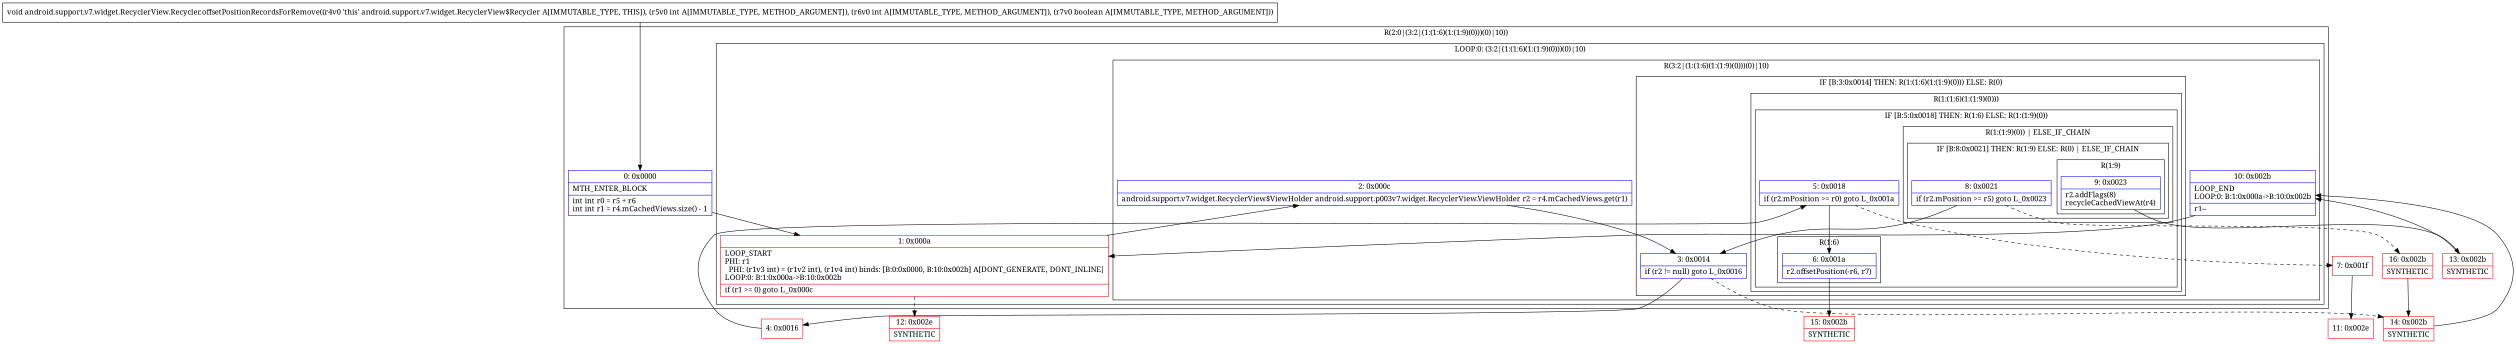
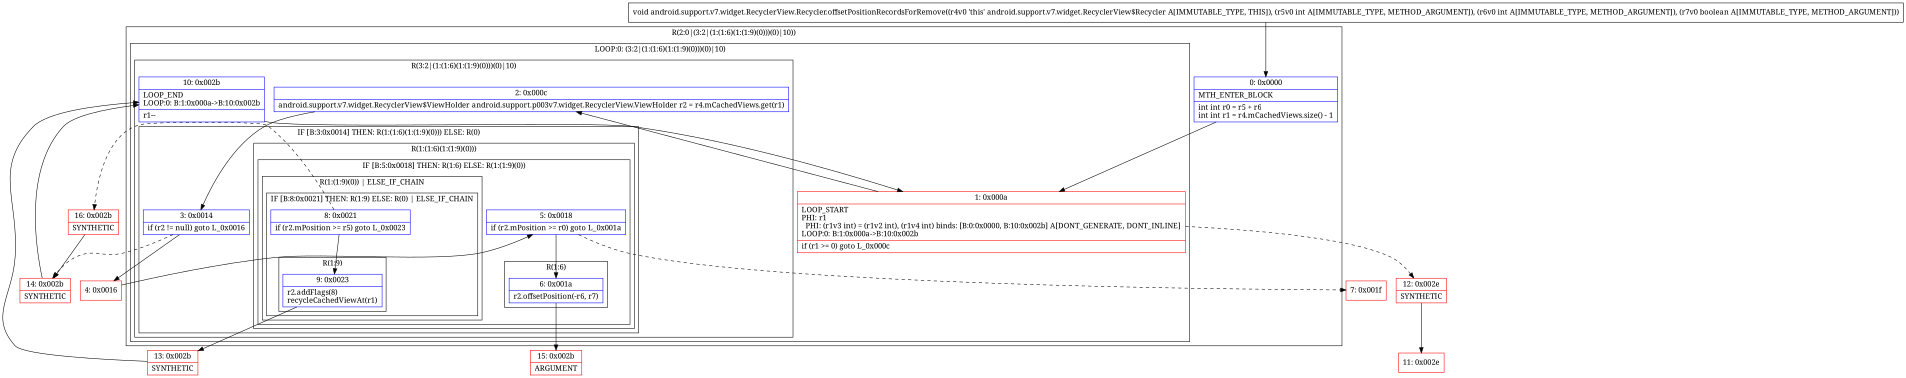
(2111, 203) -> (332, 300)
(1841, 229) -> (337, 252)
(2352, 295) -> (1421, 325)
(1829, 335) -> (556, 369)
